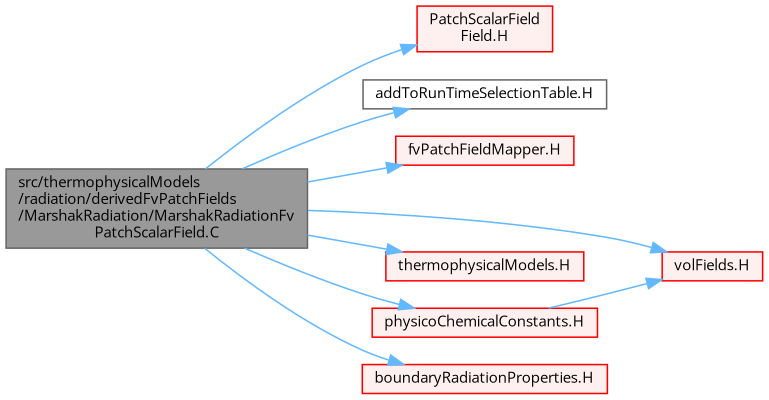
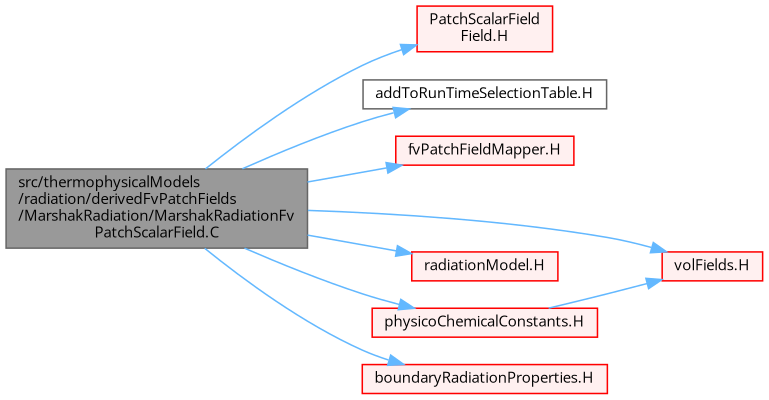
(485, 266) -> (485, 266)
